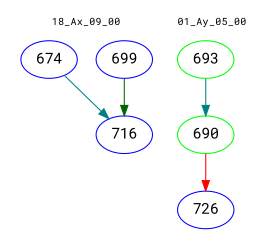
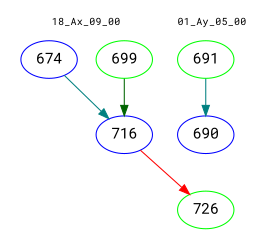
(124, 60) -> (124, 60)
(206, 60) -> (206, 60)
(206, 135) -> (206, 135)
(206, 167) -> (161, 169)
(206, 210) -> (206, 210)
